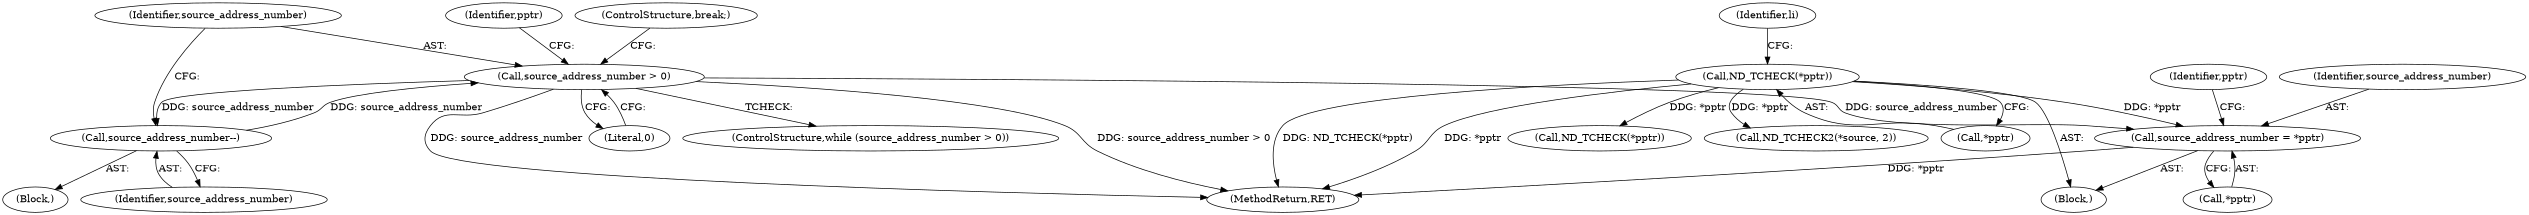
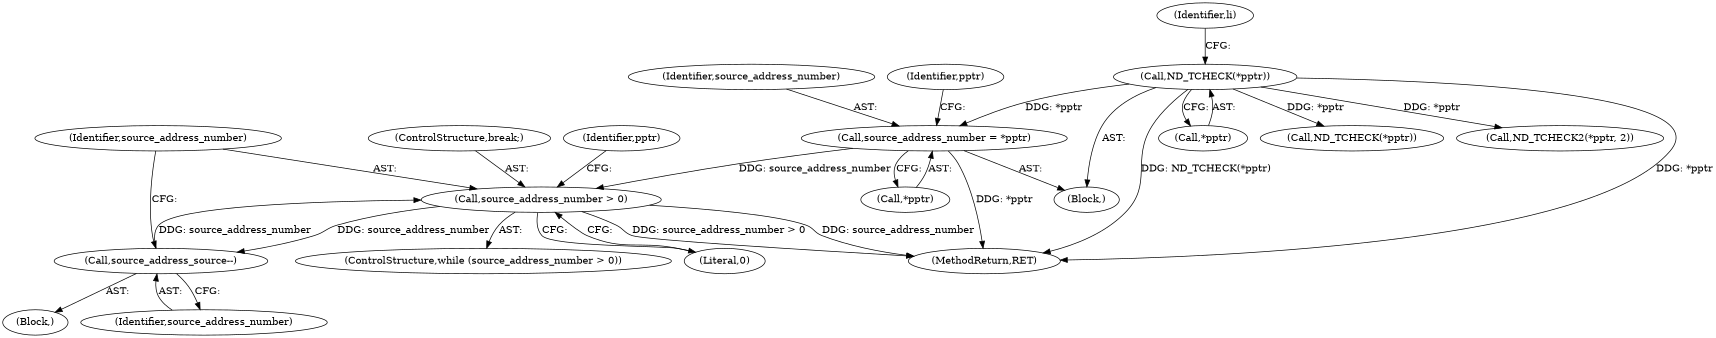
(645, 46) -> (519, 169)
(1418, 85) -> (728, 165)
(771, 108) -> (512, 230)
(161, 138) -> (161, 261)
(1816, 138) -> (1560, 138)
